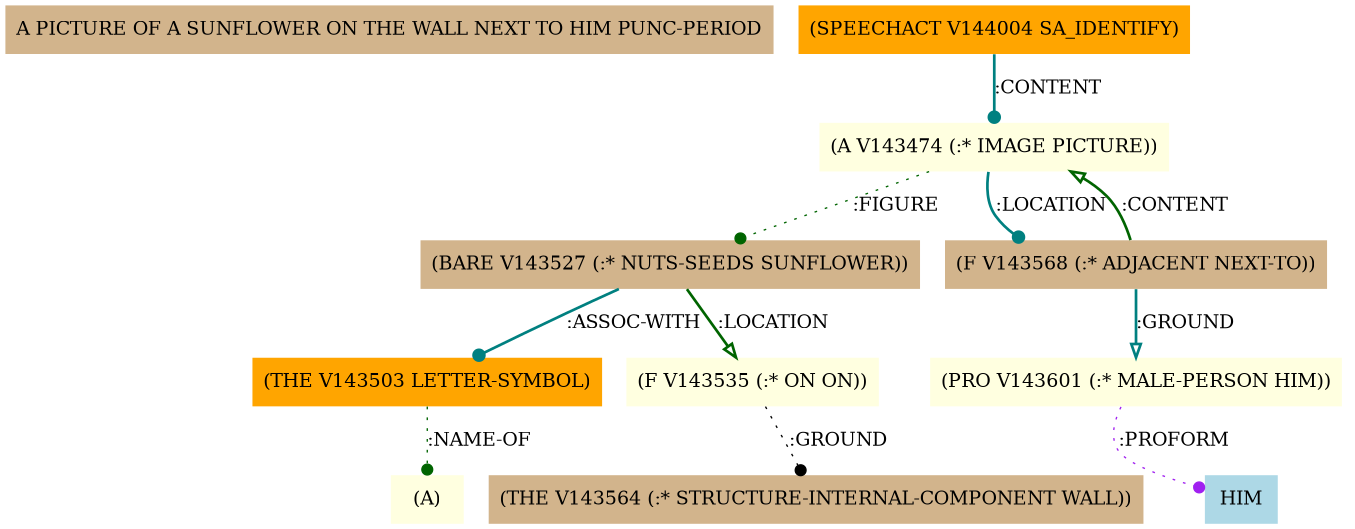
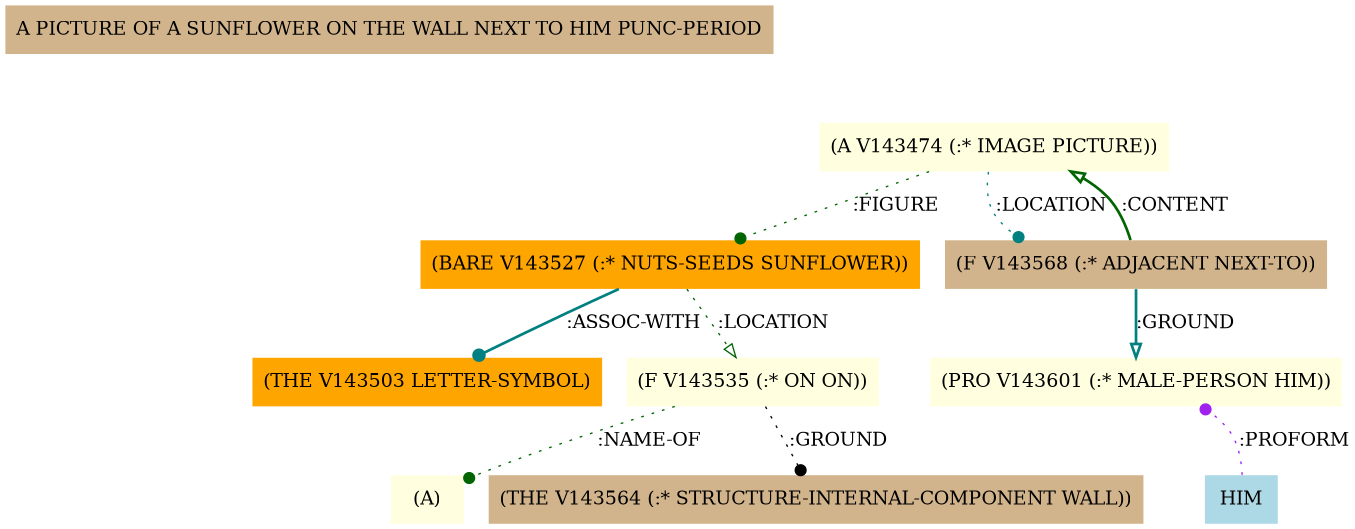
(994, 30) -> none
(991, 207) -> (991, 207)
(670, 265) -> (670, 265)
(707, 318) -> (707, 318)
(427, 435) -> (574, 439)
(1133, 463) -> (1234, 439)
